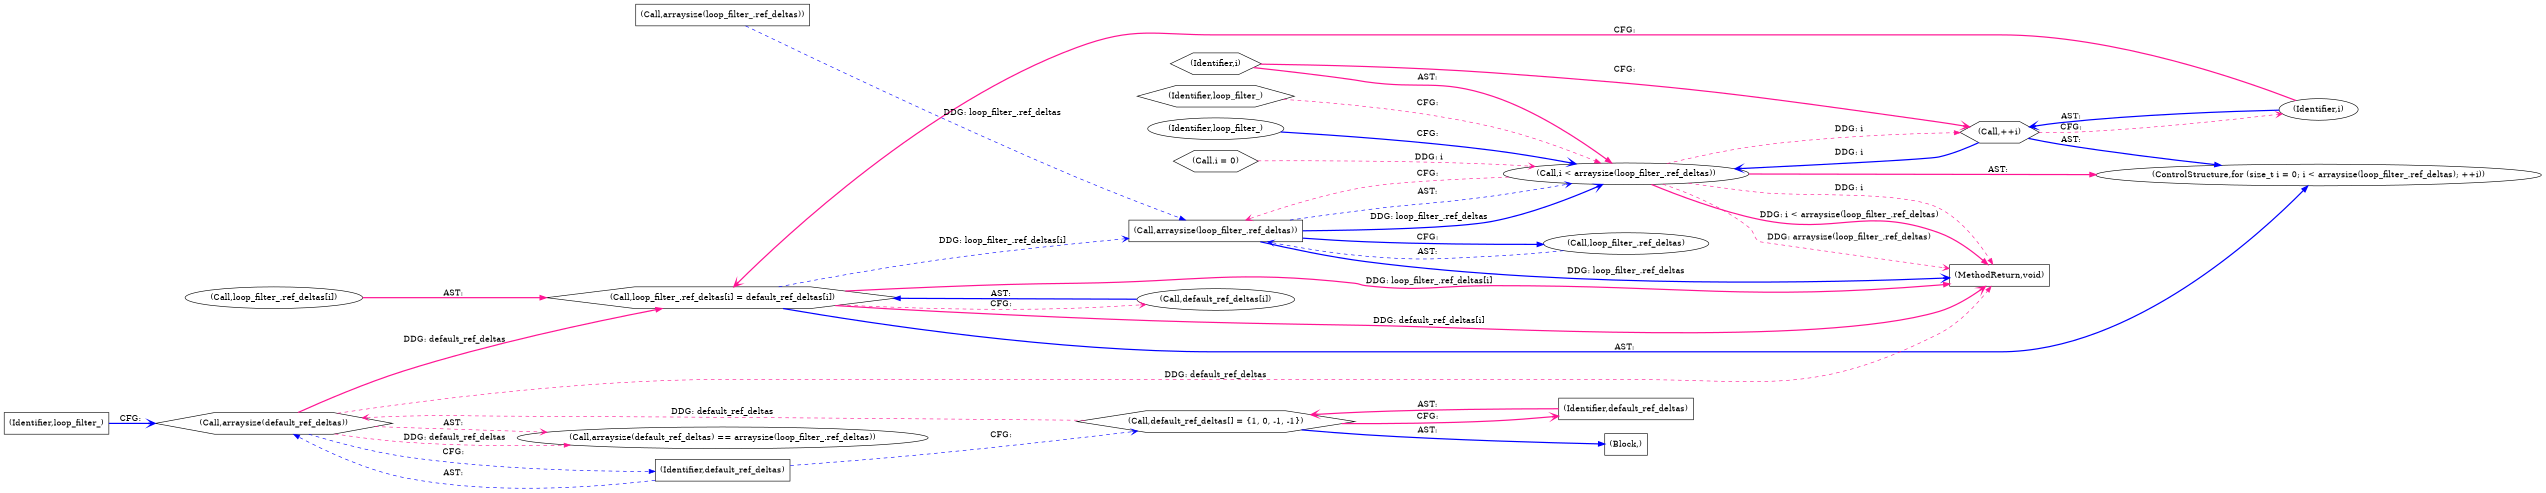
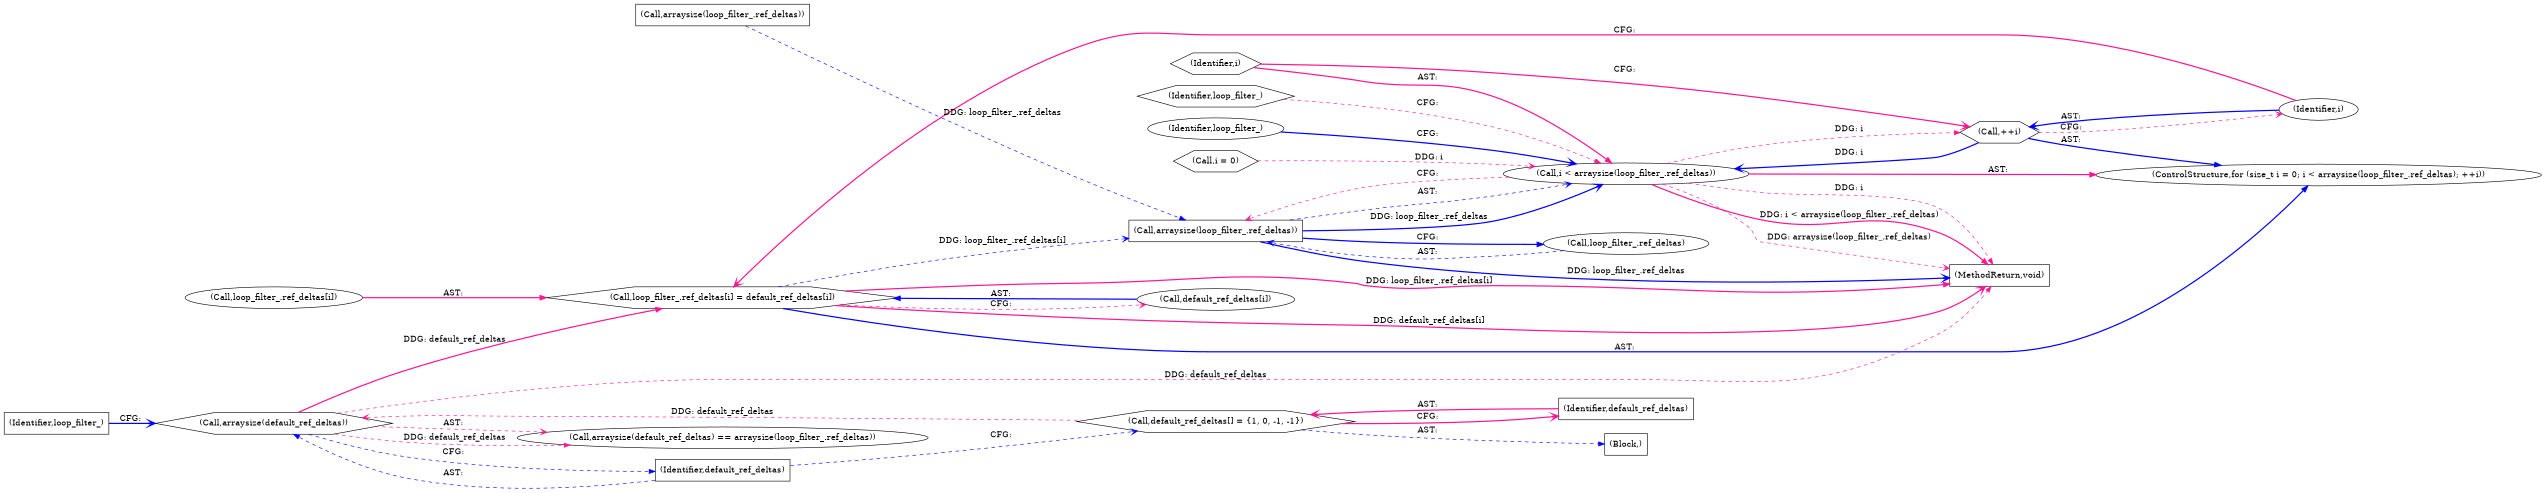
(1450, 439) -> (1450, 439)
